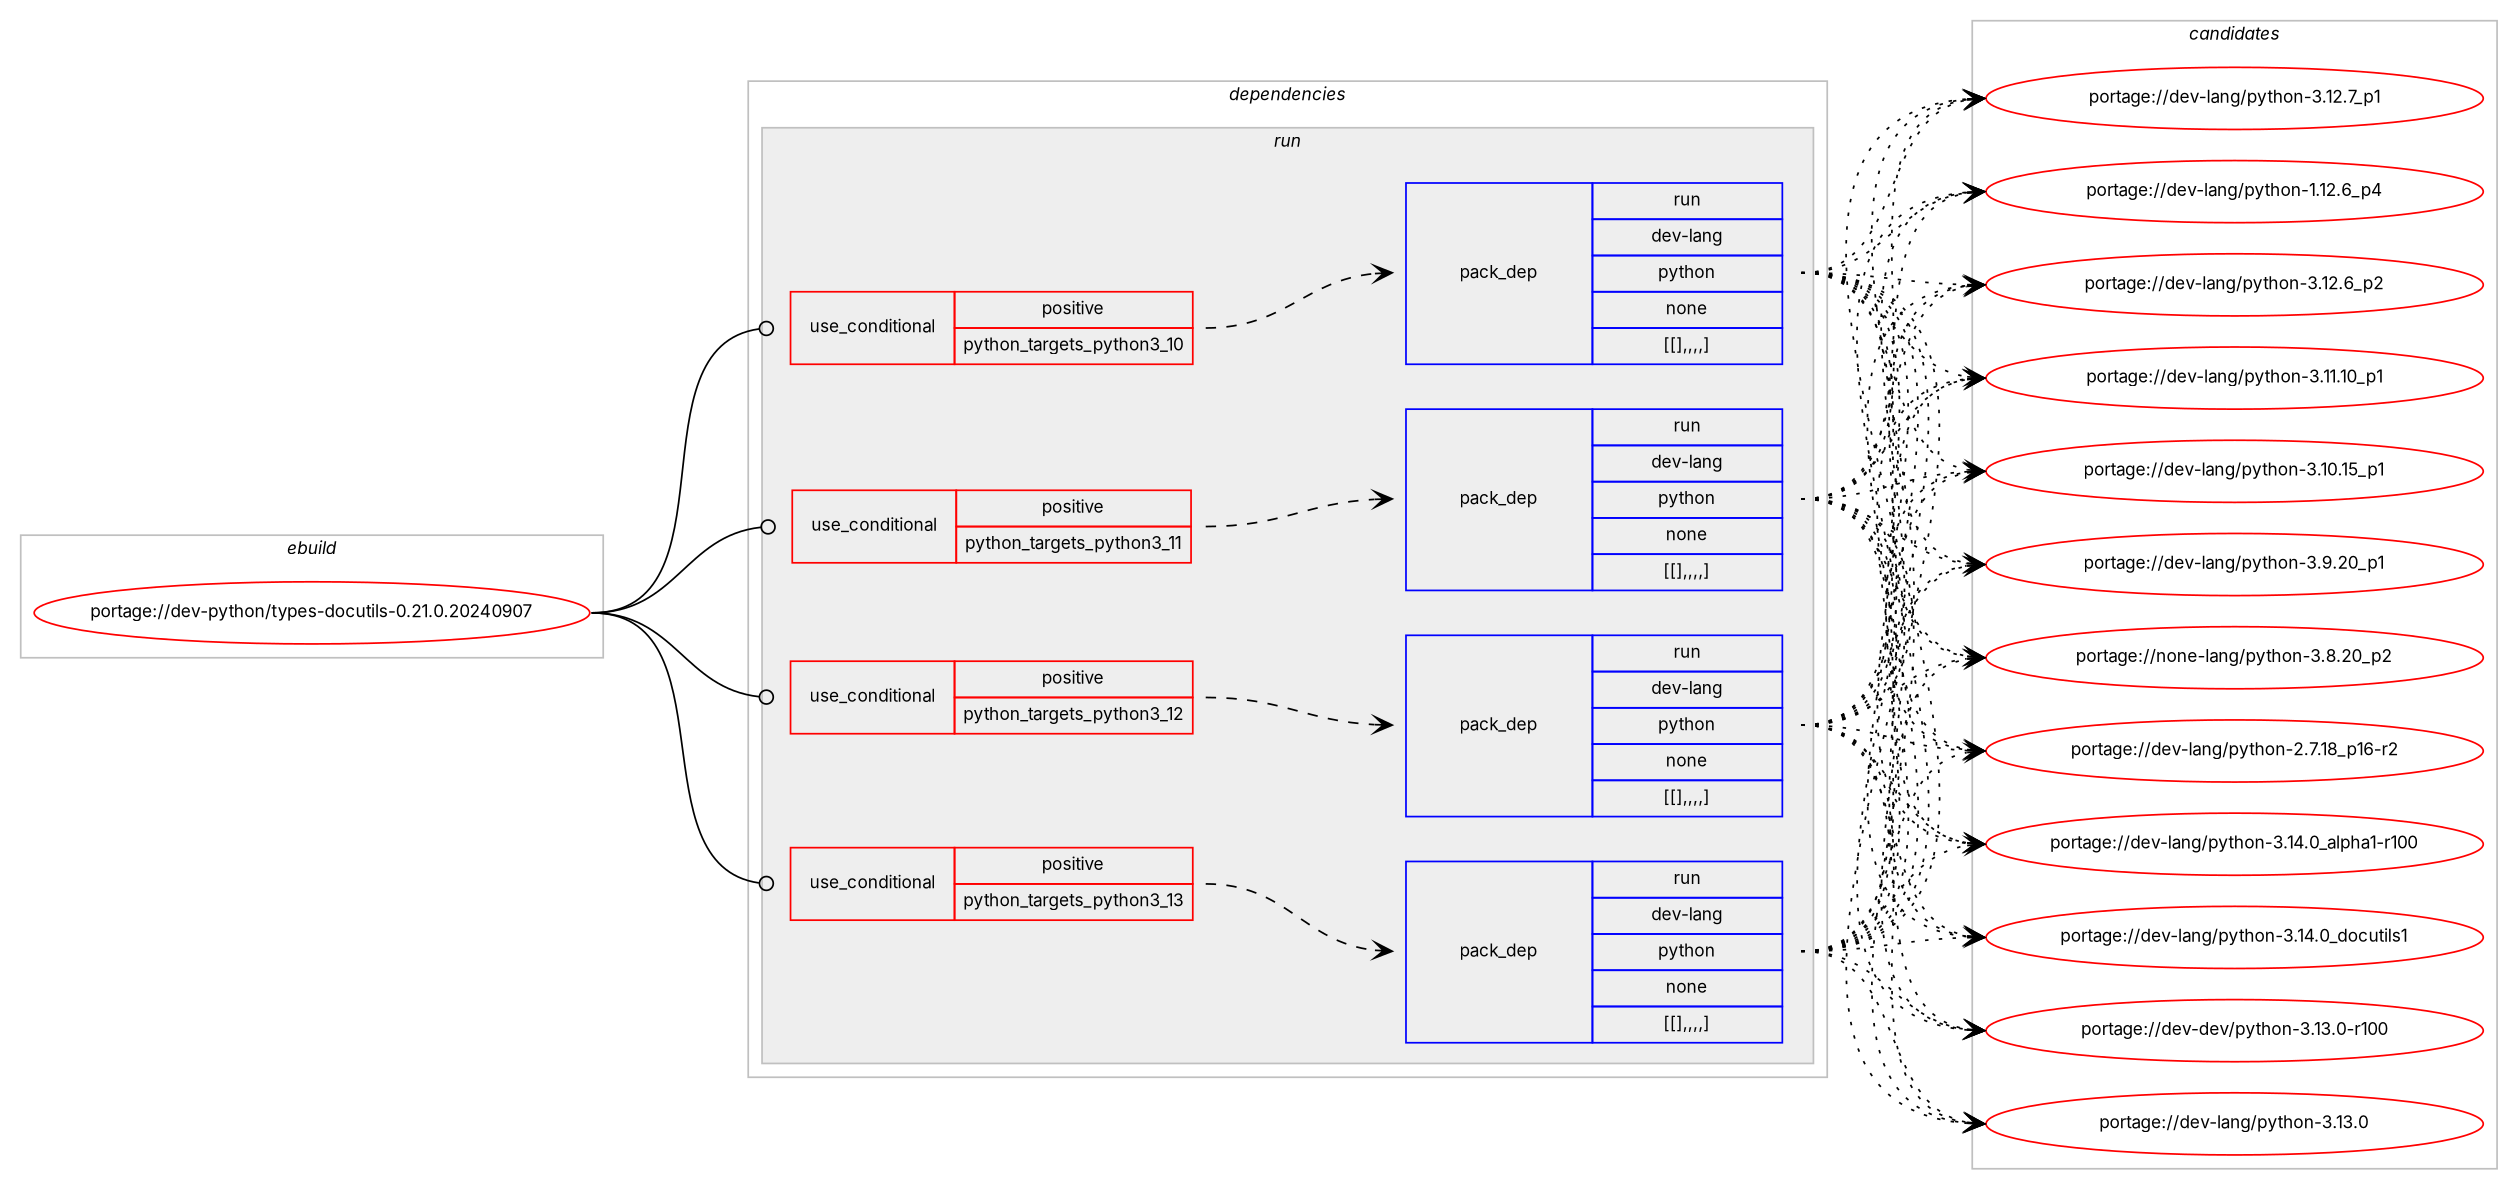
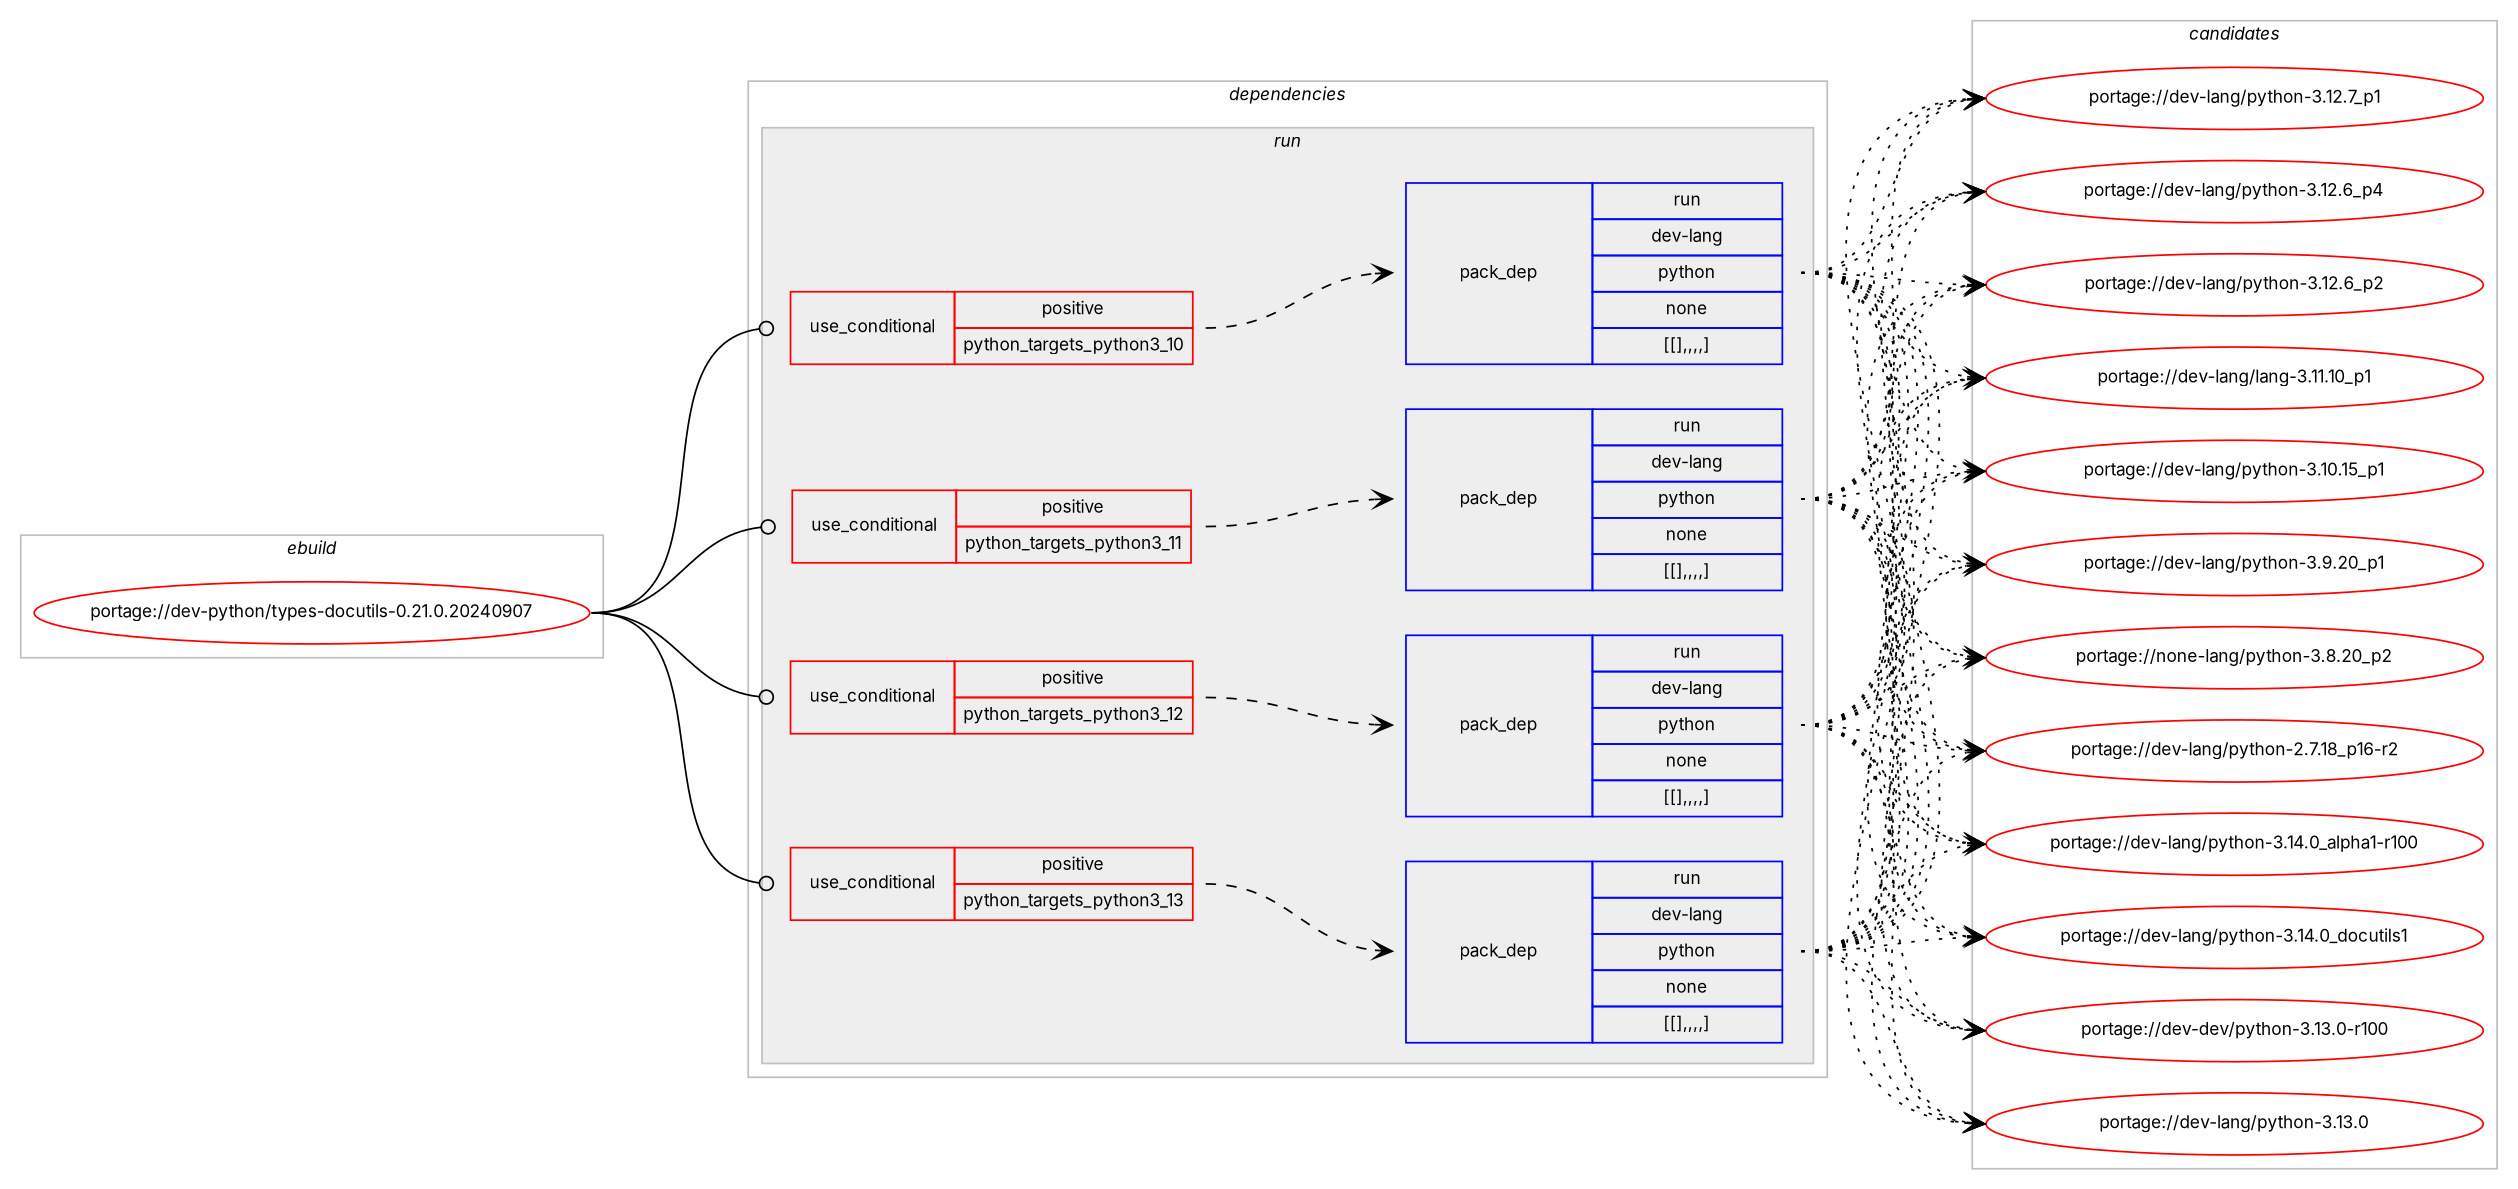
(2235, 192) -> (2235, 192)
(2235, 378) -> (2235, 378)
